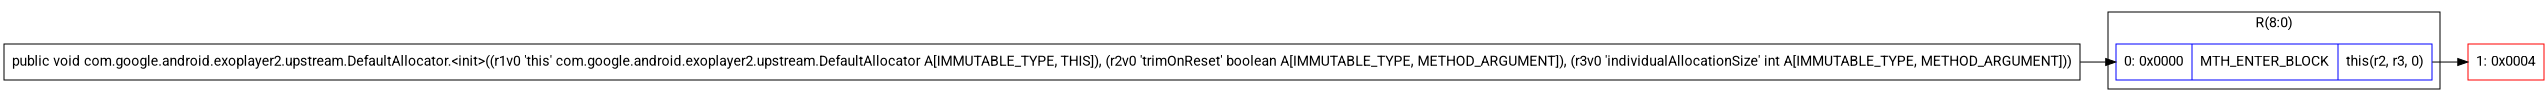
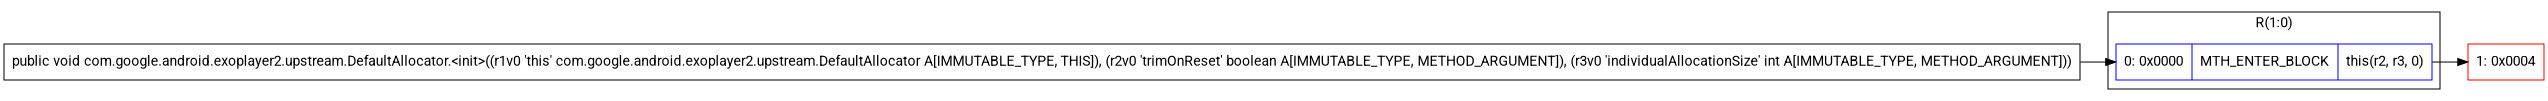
(2274, 24) -> (2274, 24)
